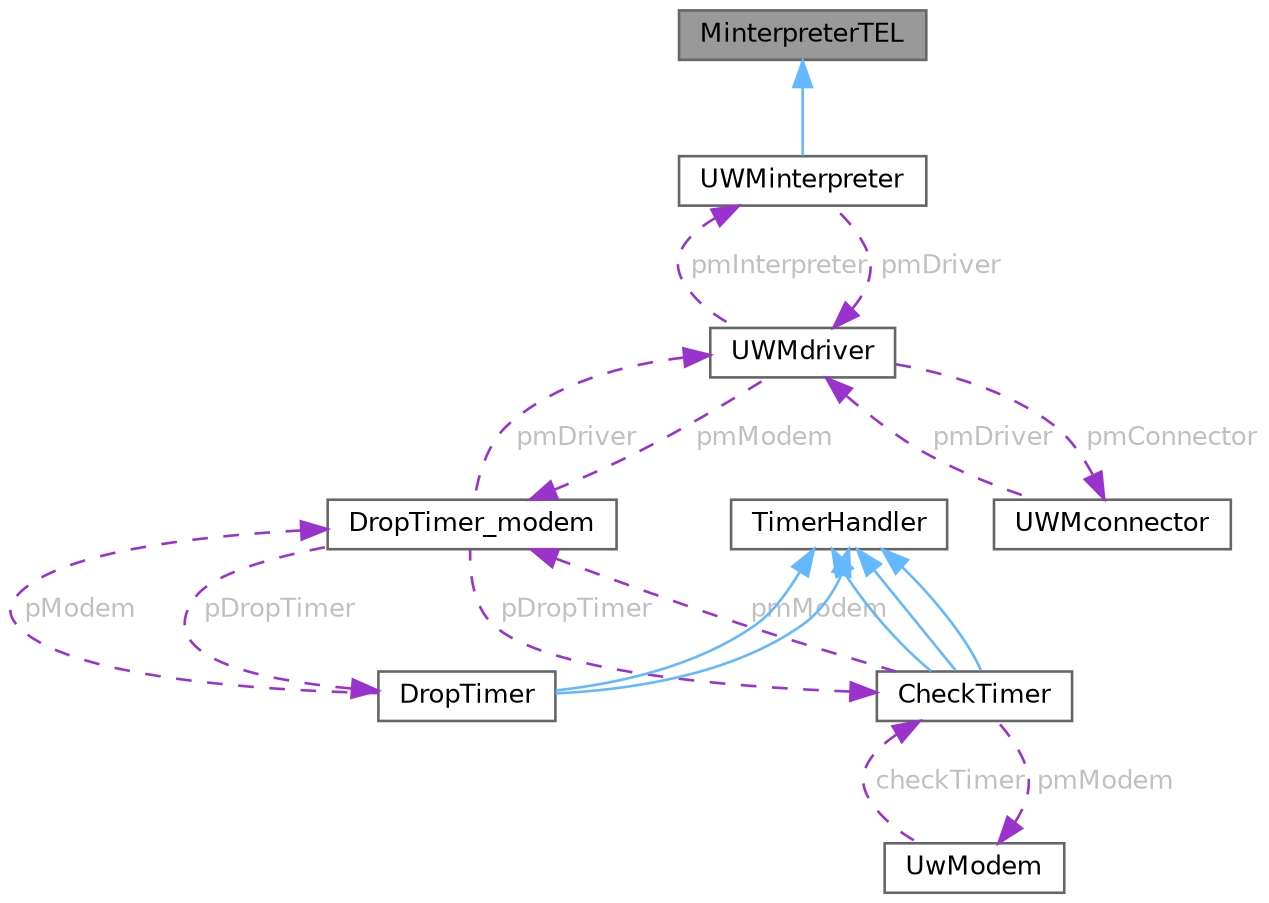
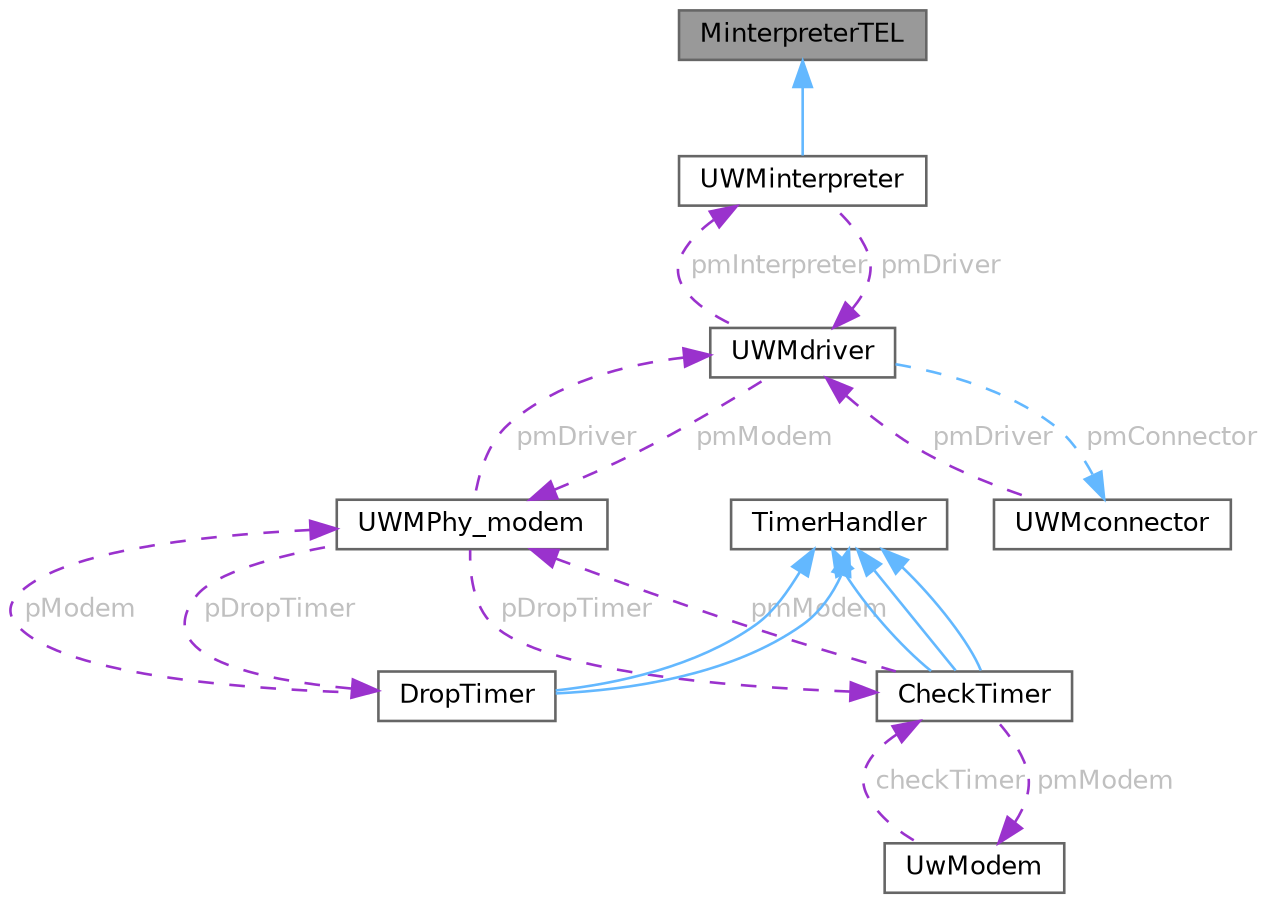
(1007, 398) -> (1007, 398)
(472, 524) -> (472, 524)
